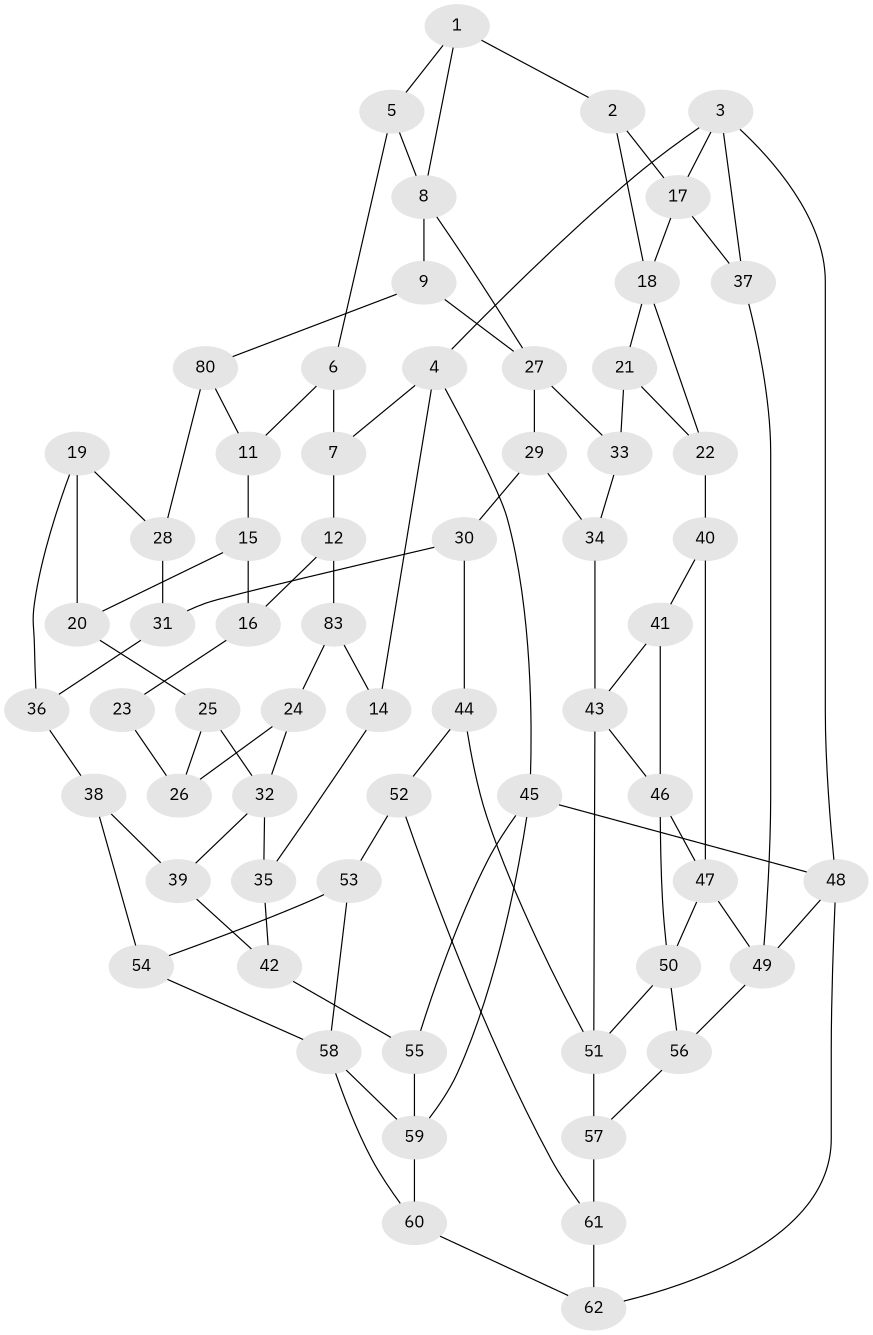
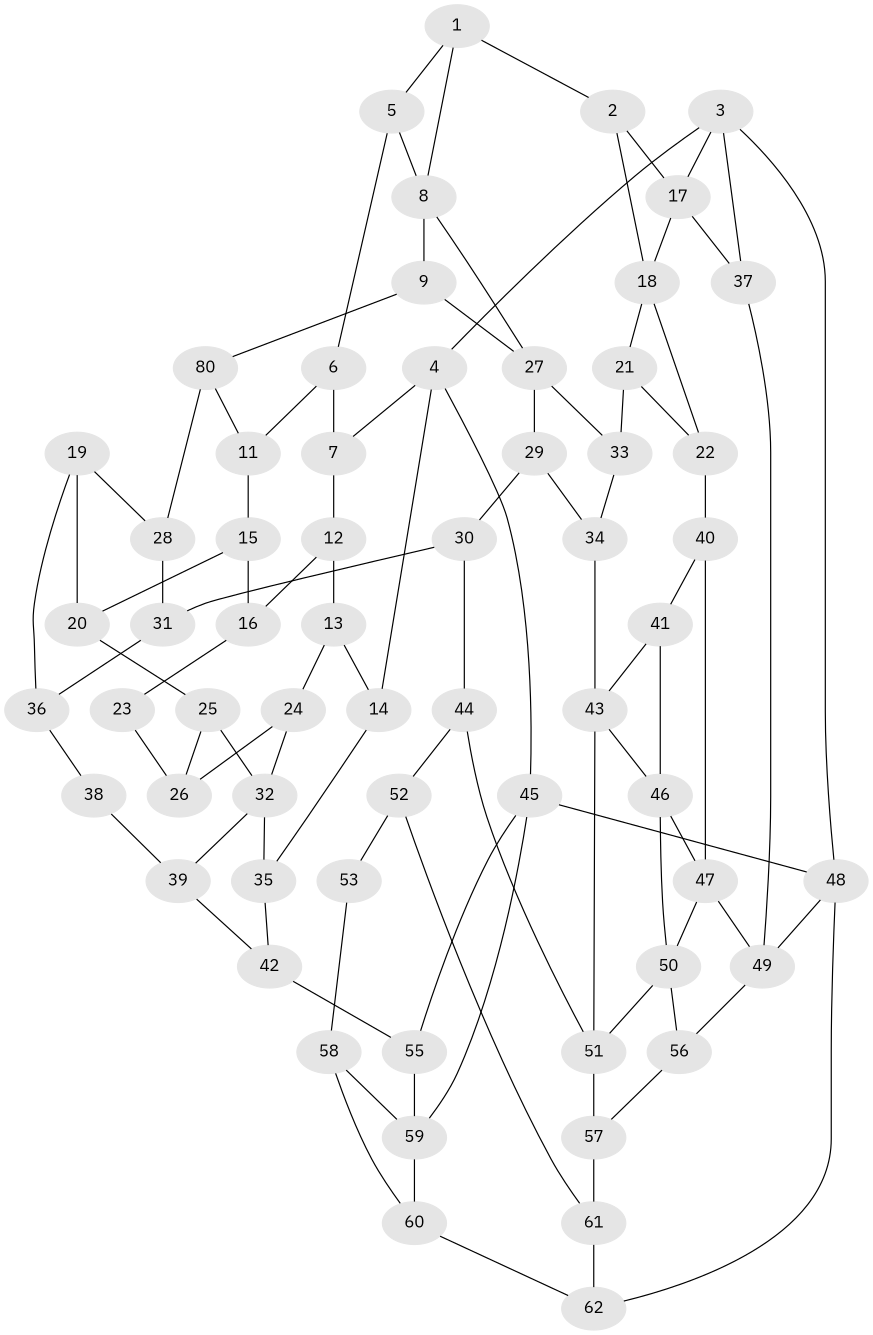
(334, 625) -> (334, 625)
(141, 967) -> none
